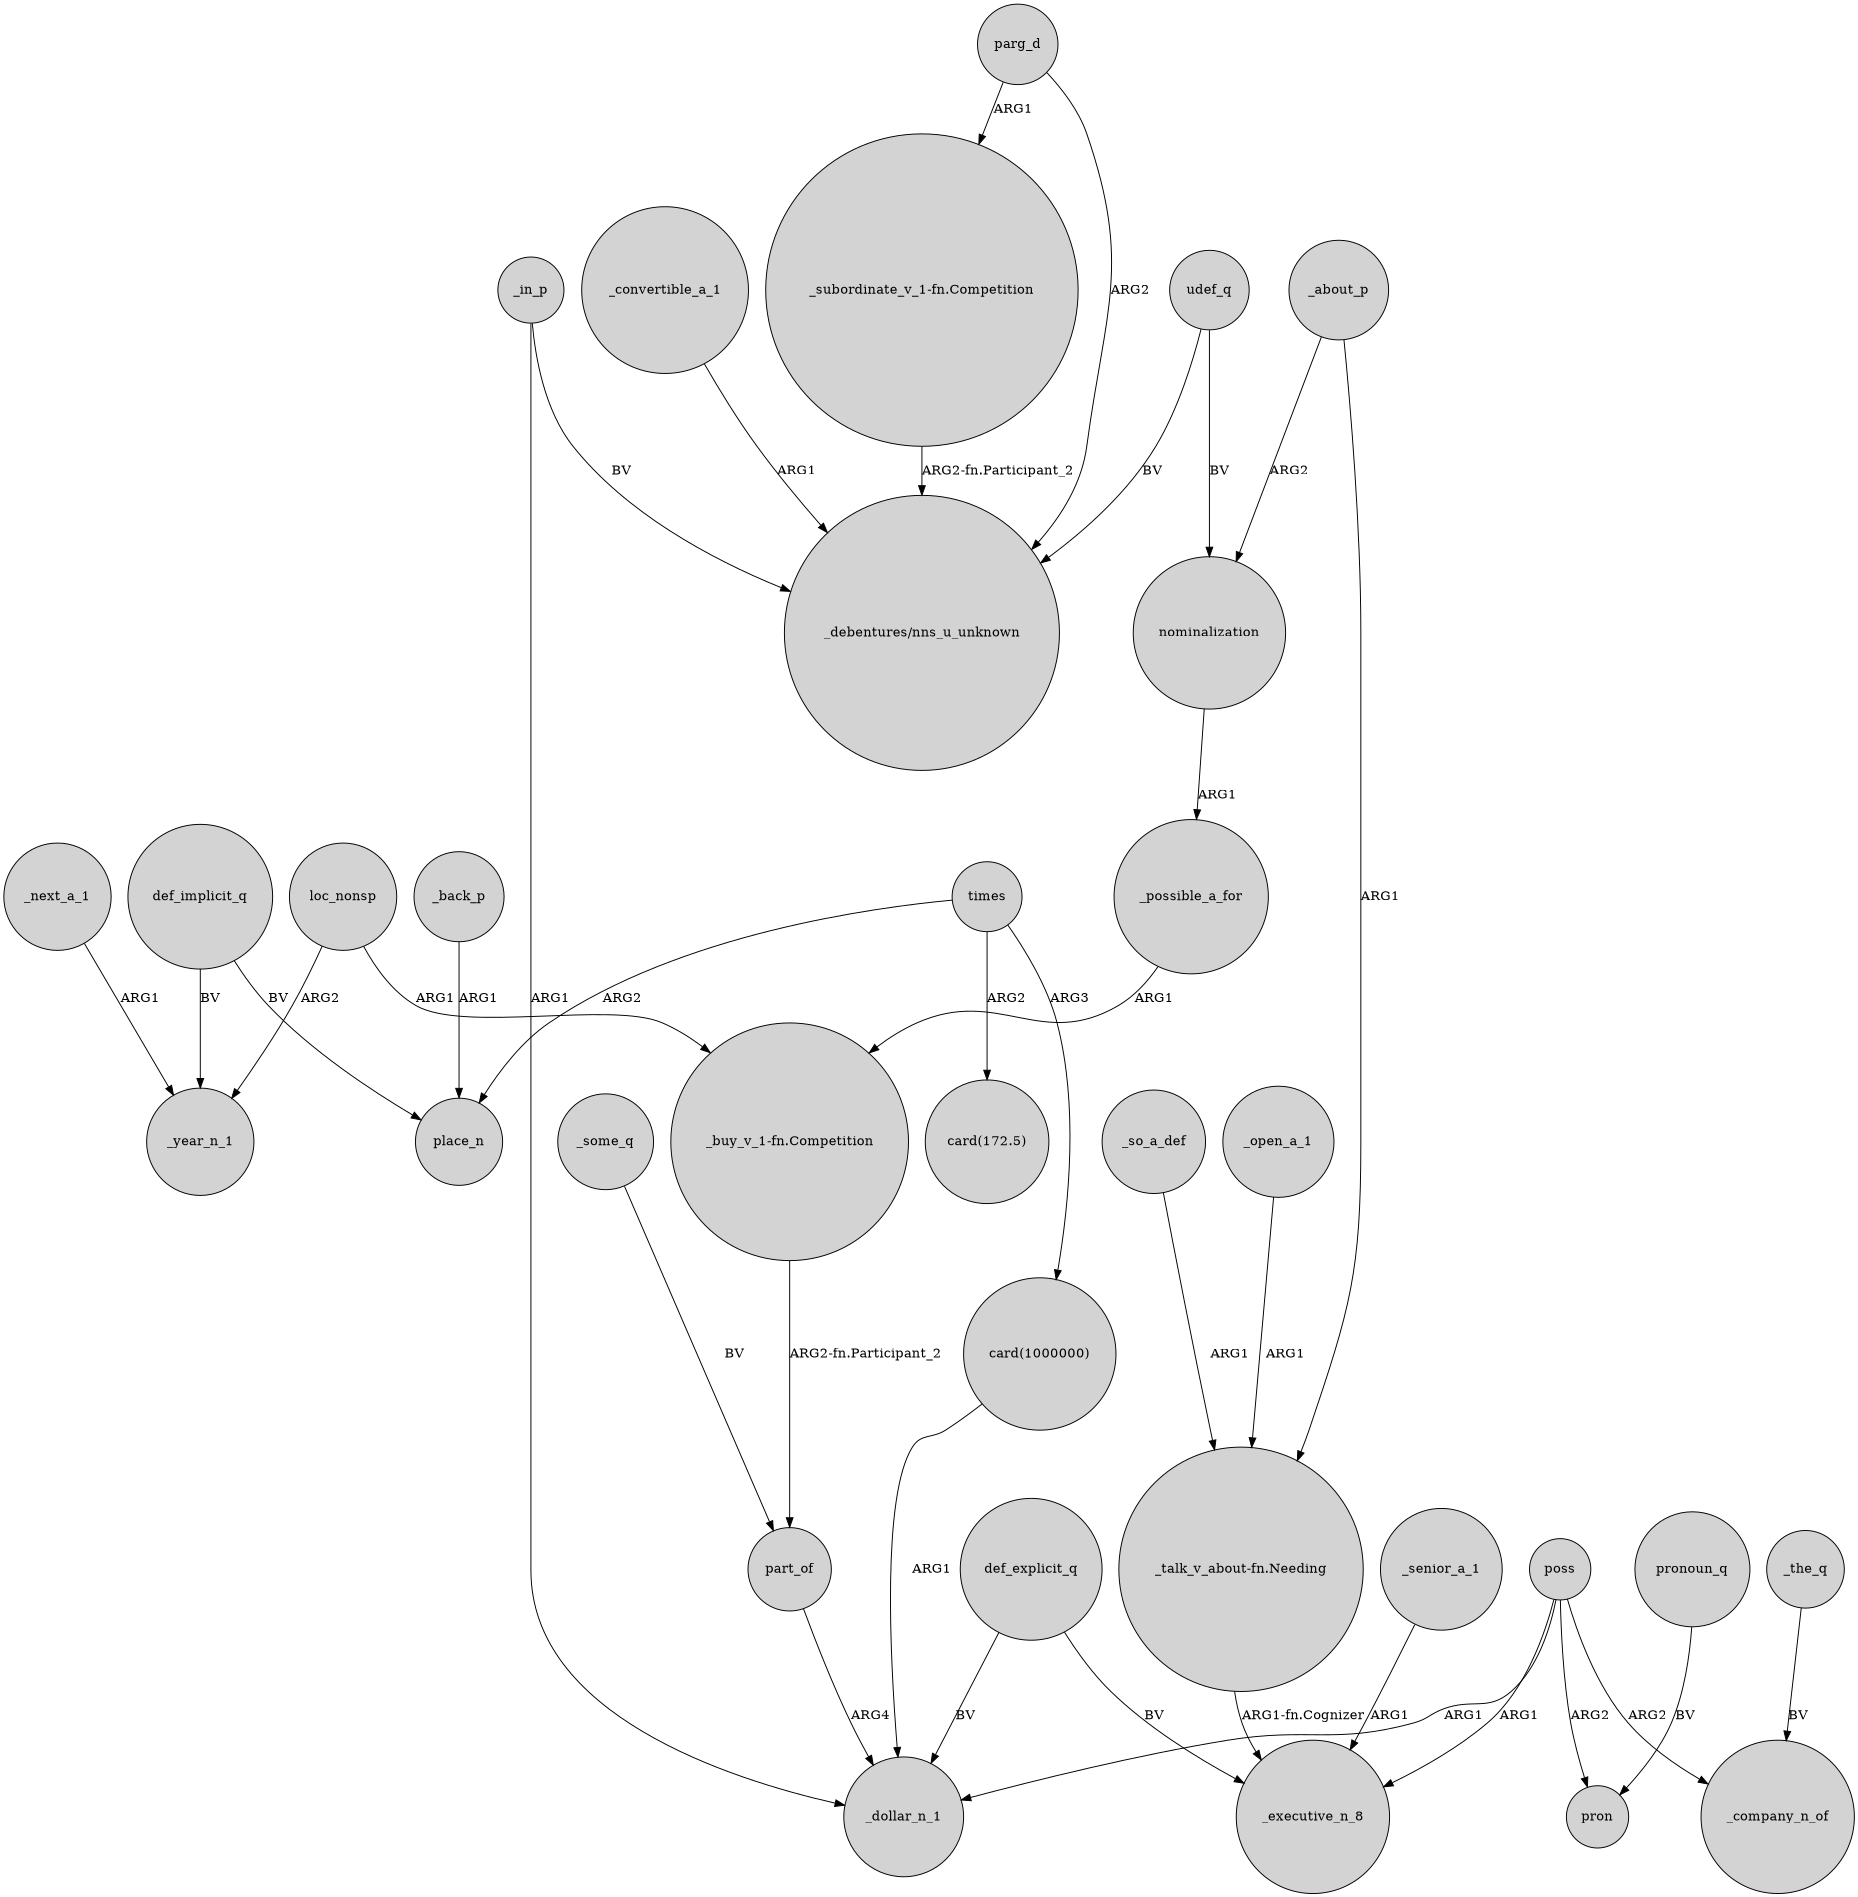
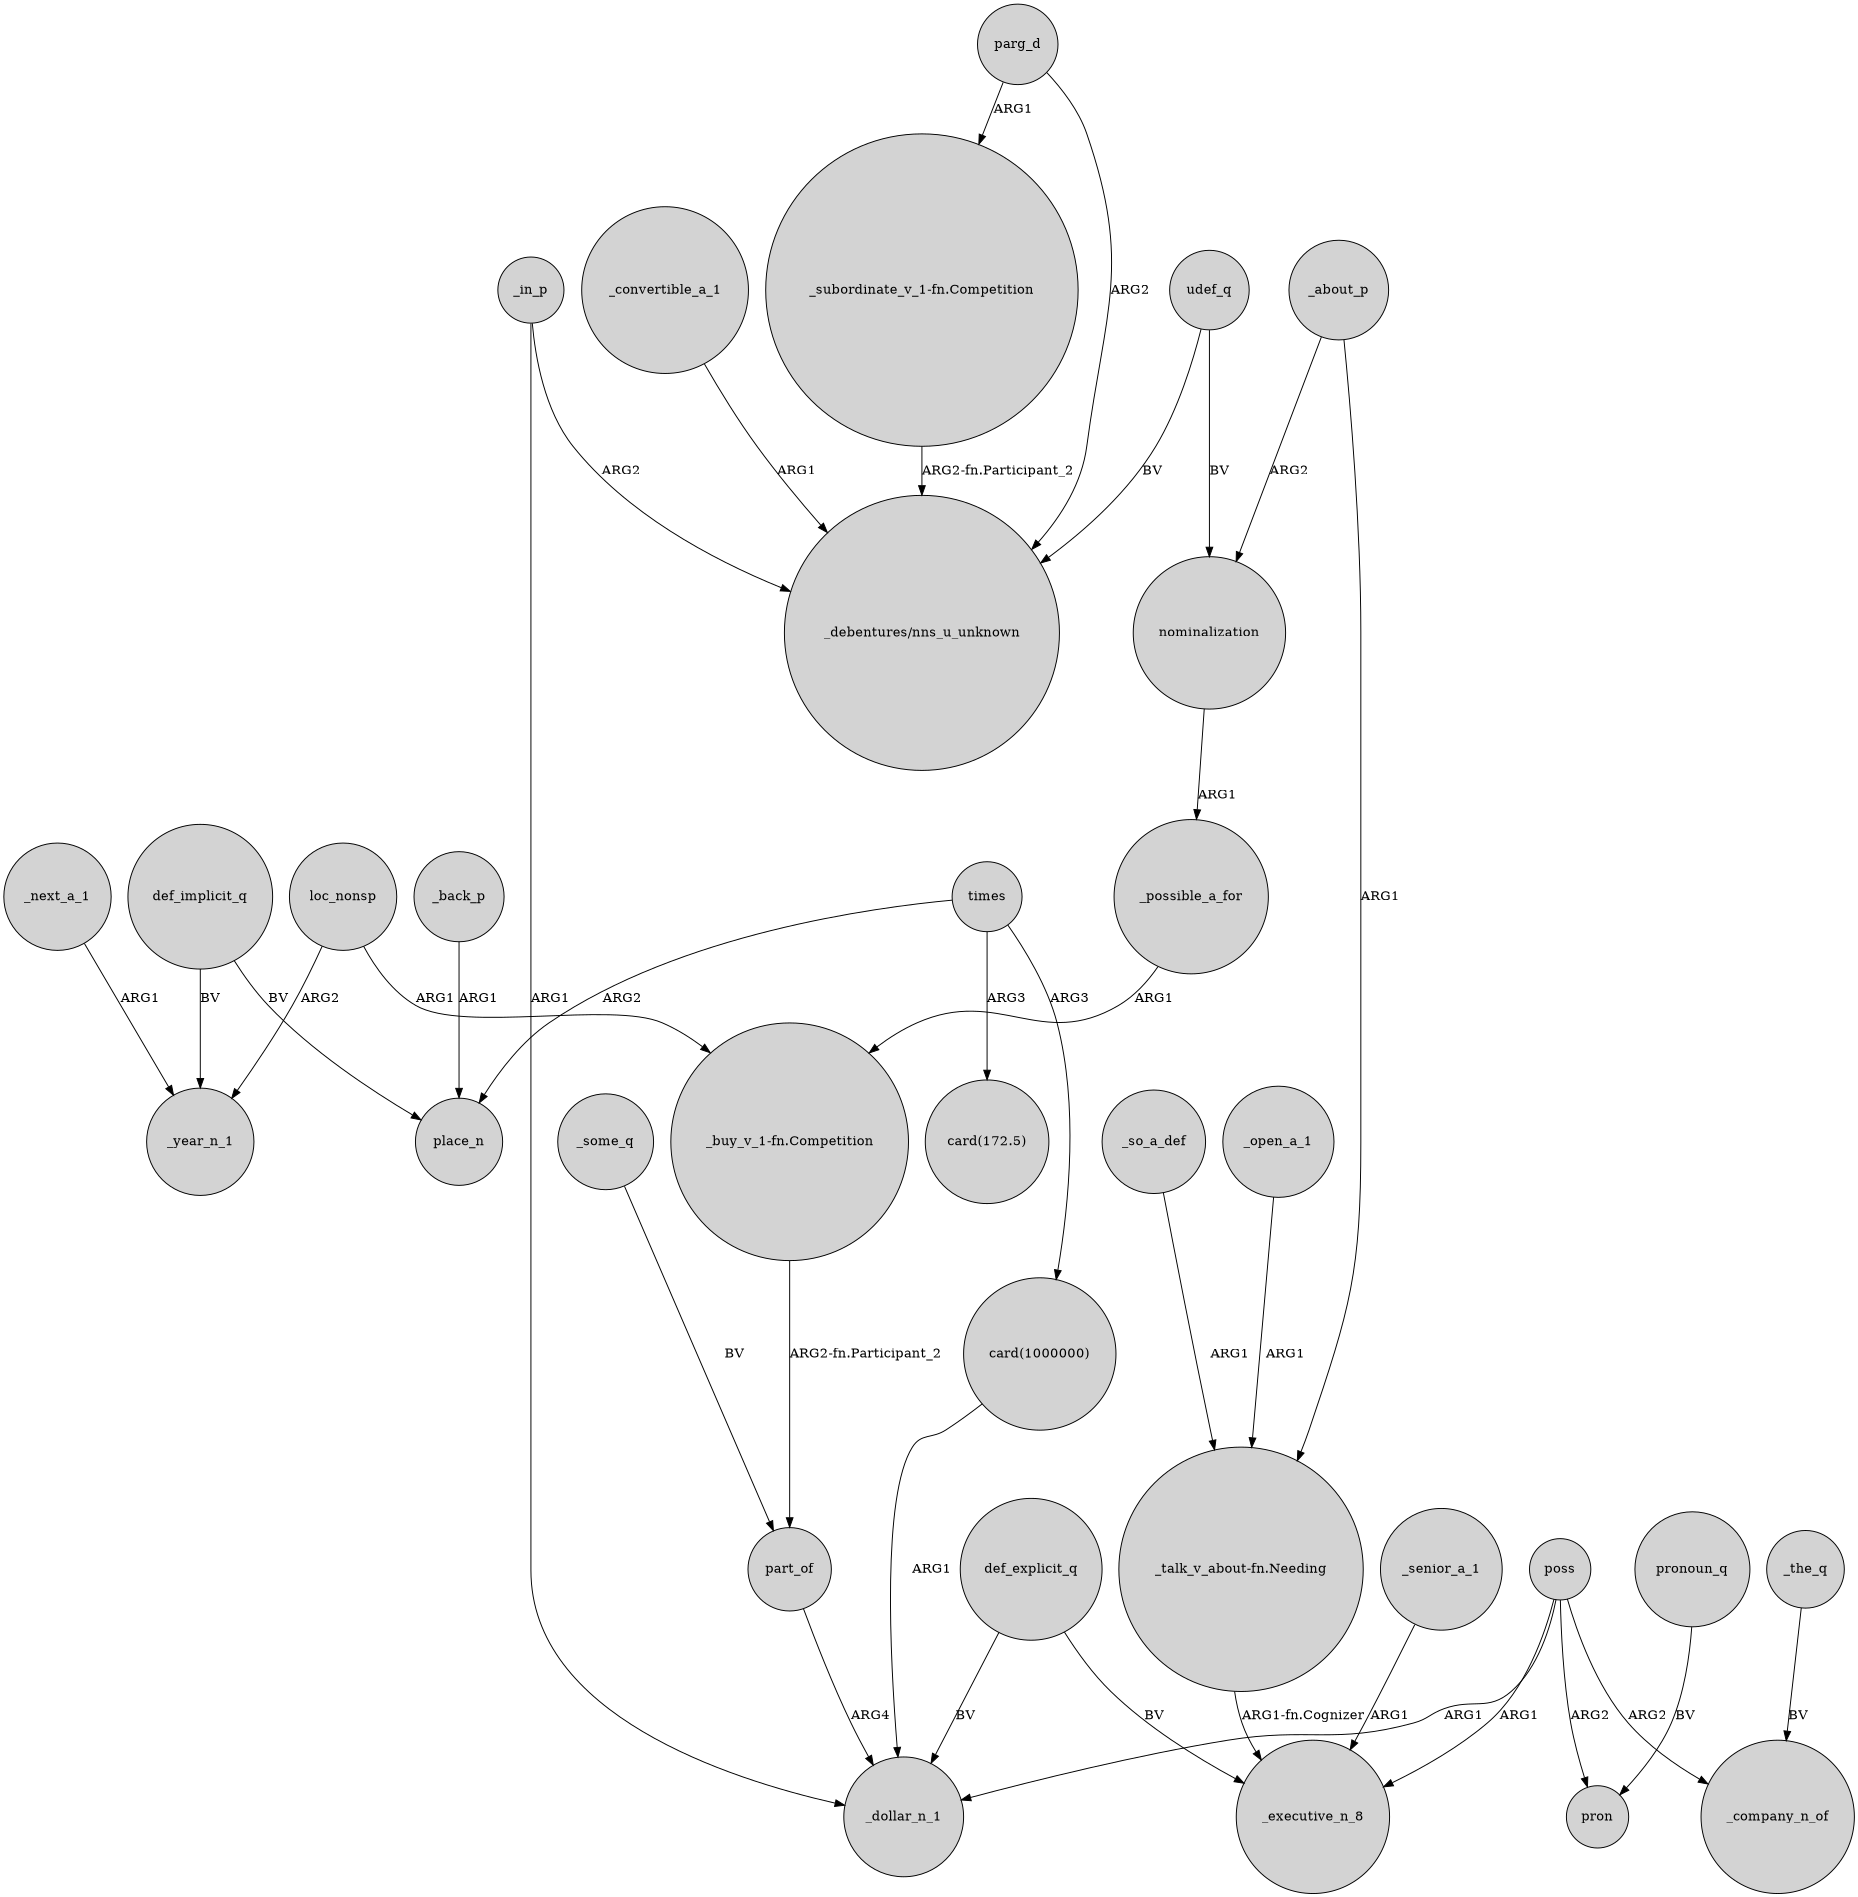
(621, 471) -> (621, 471)
(1007, 998) -> (1007, 998)
